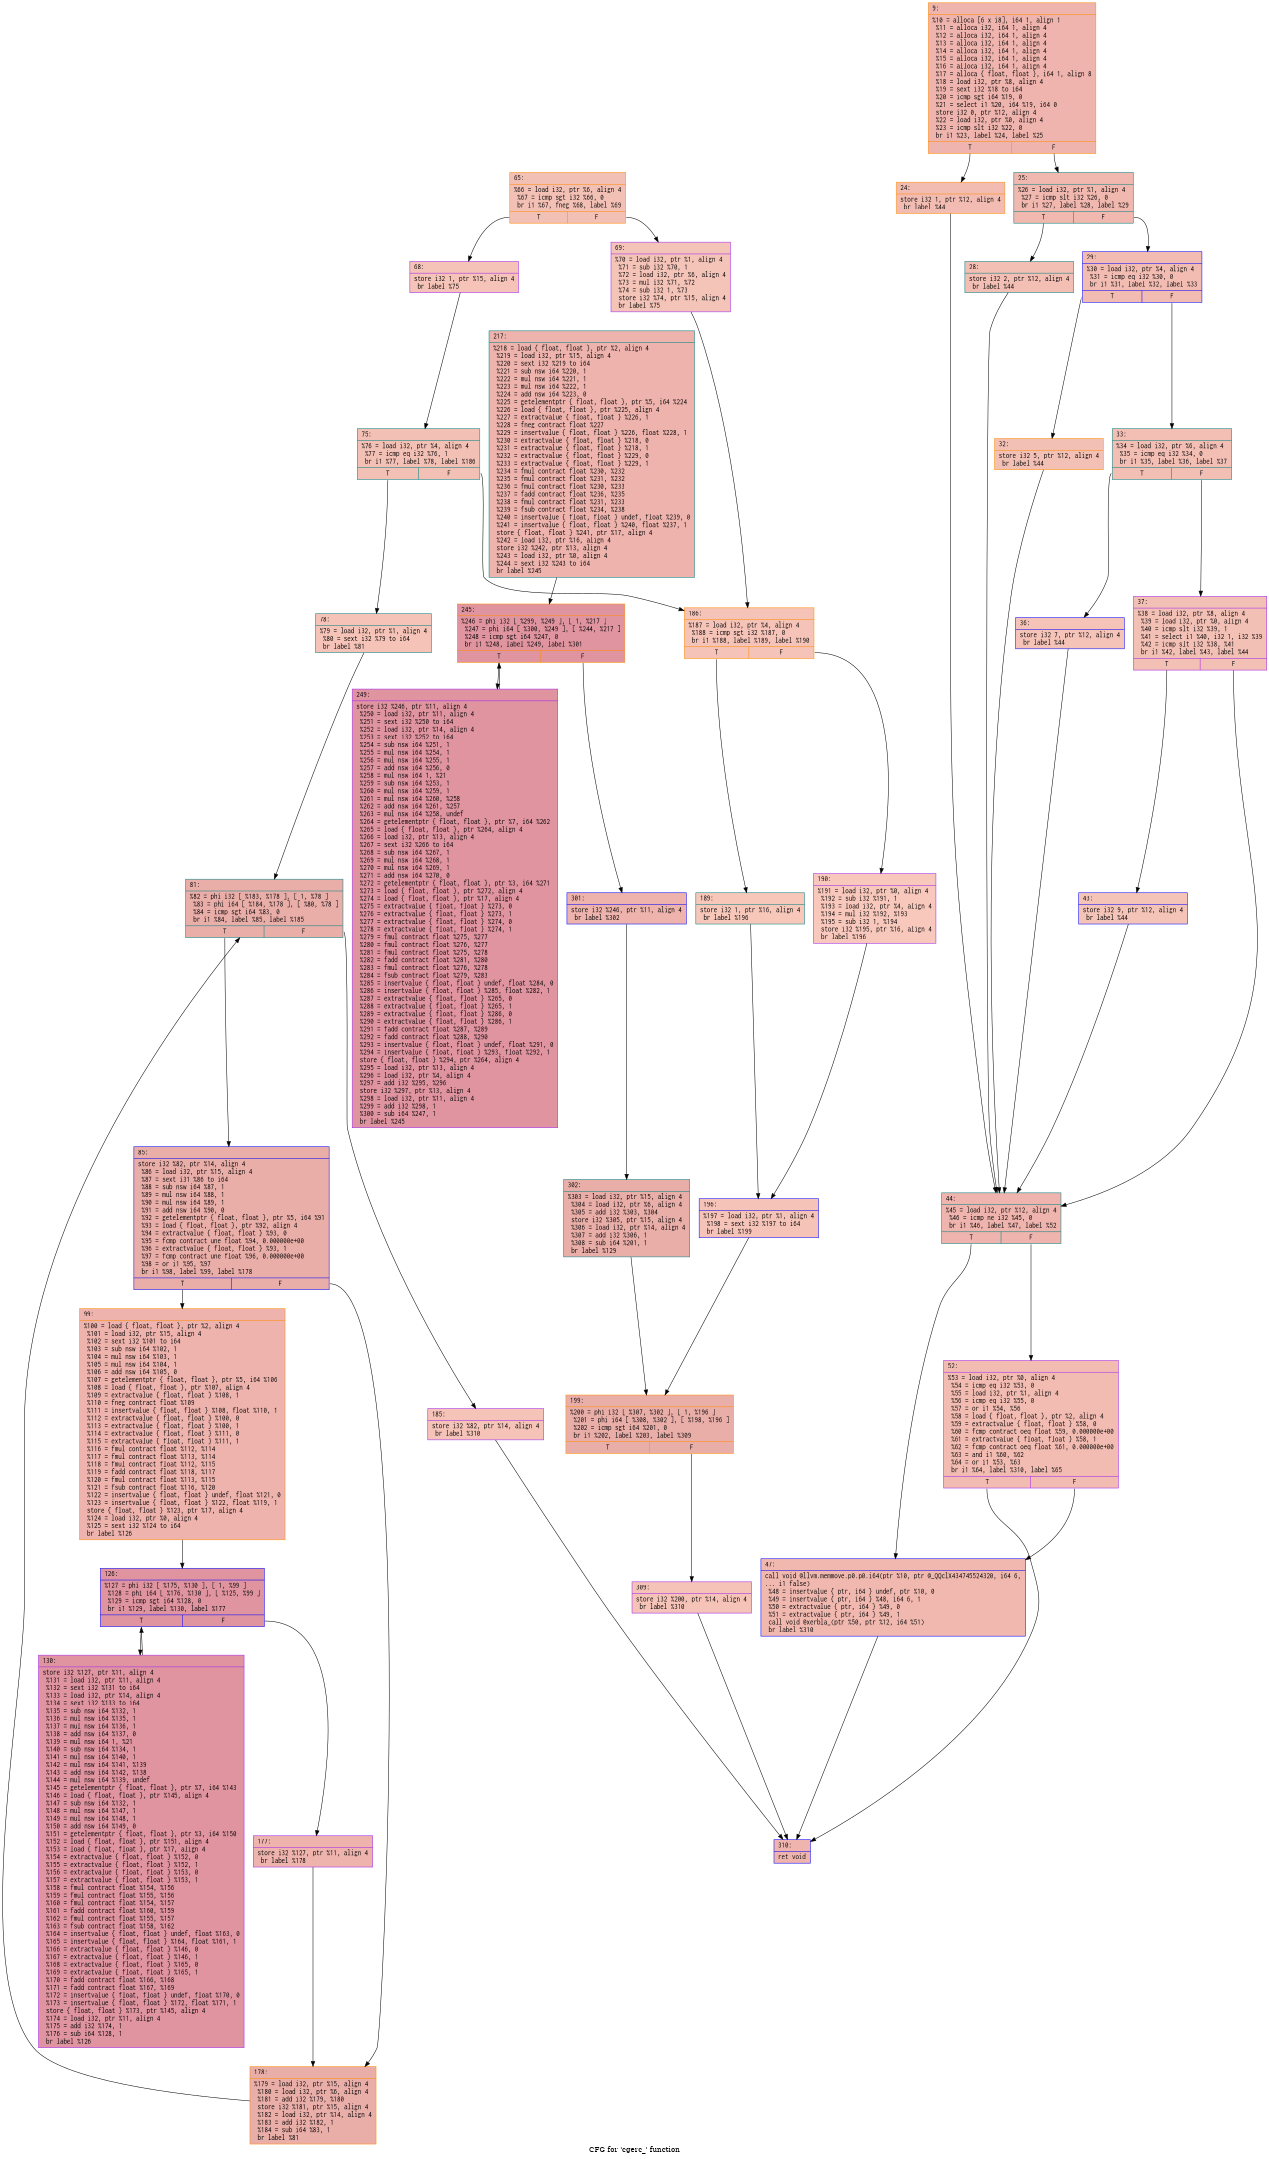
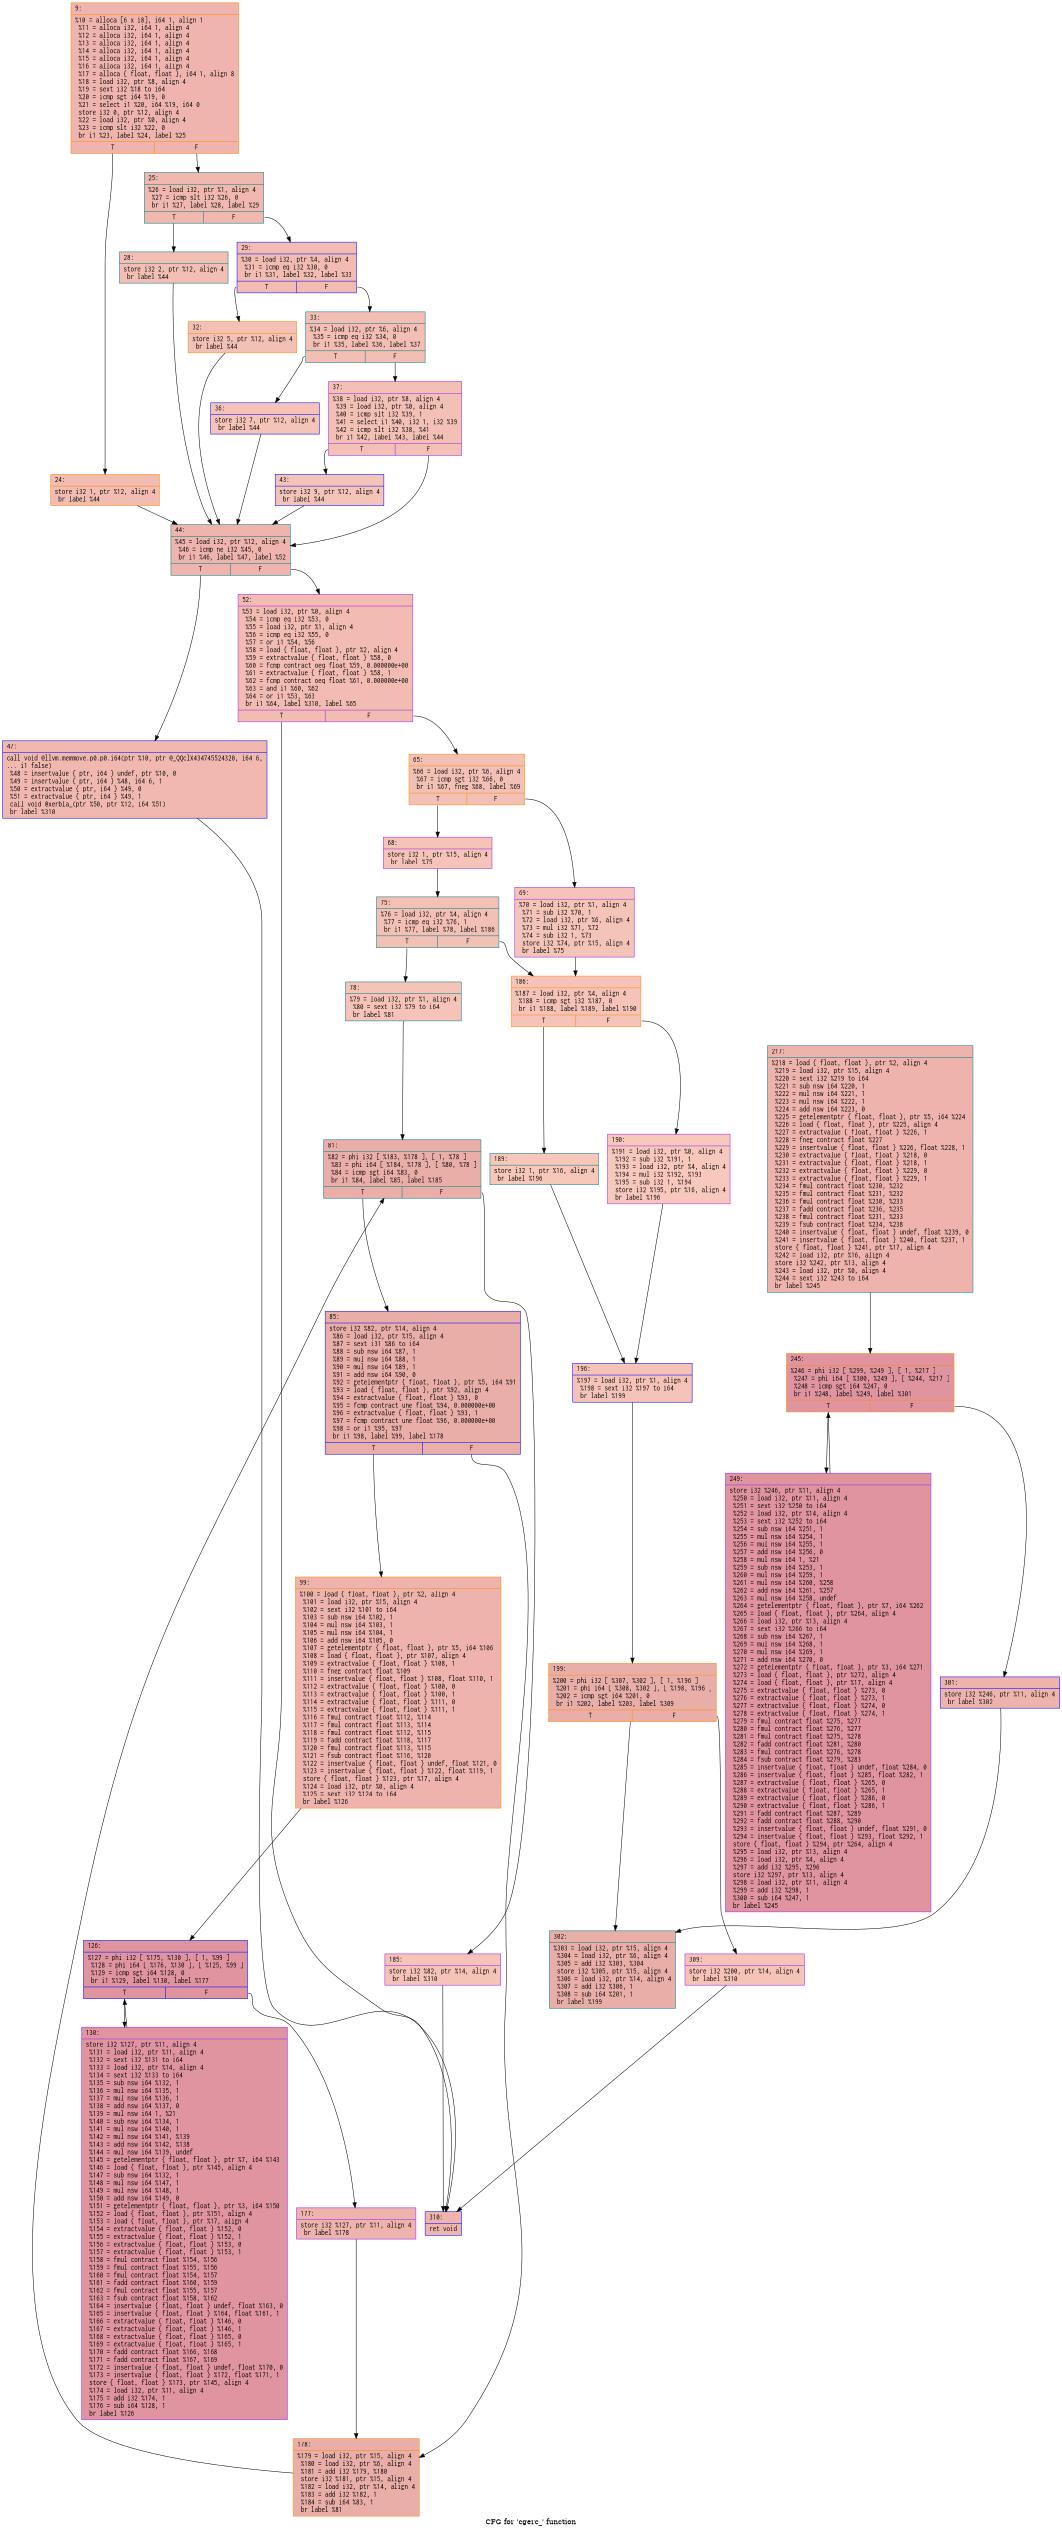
(592, 1251) -> (578, 2002)
(638, 1323) -> (623, 1824)
(1062, 1529) -> (439, 727)
